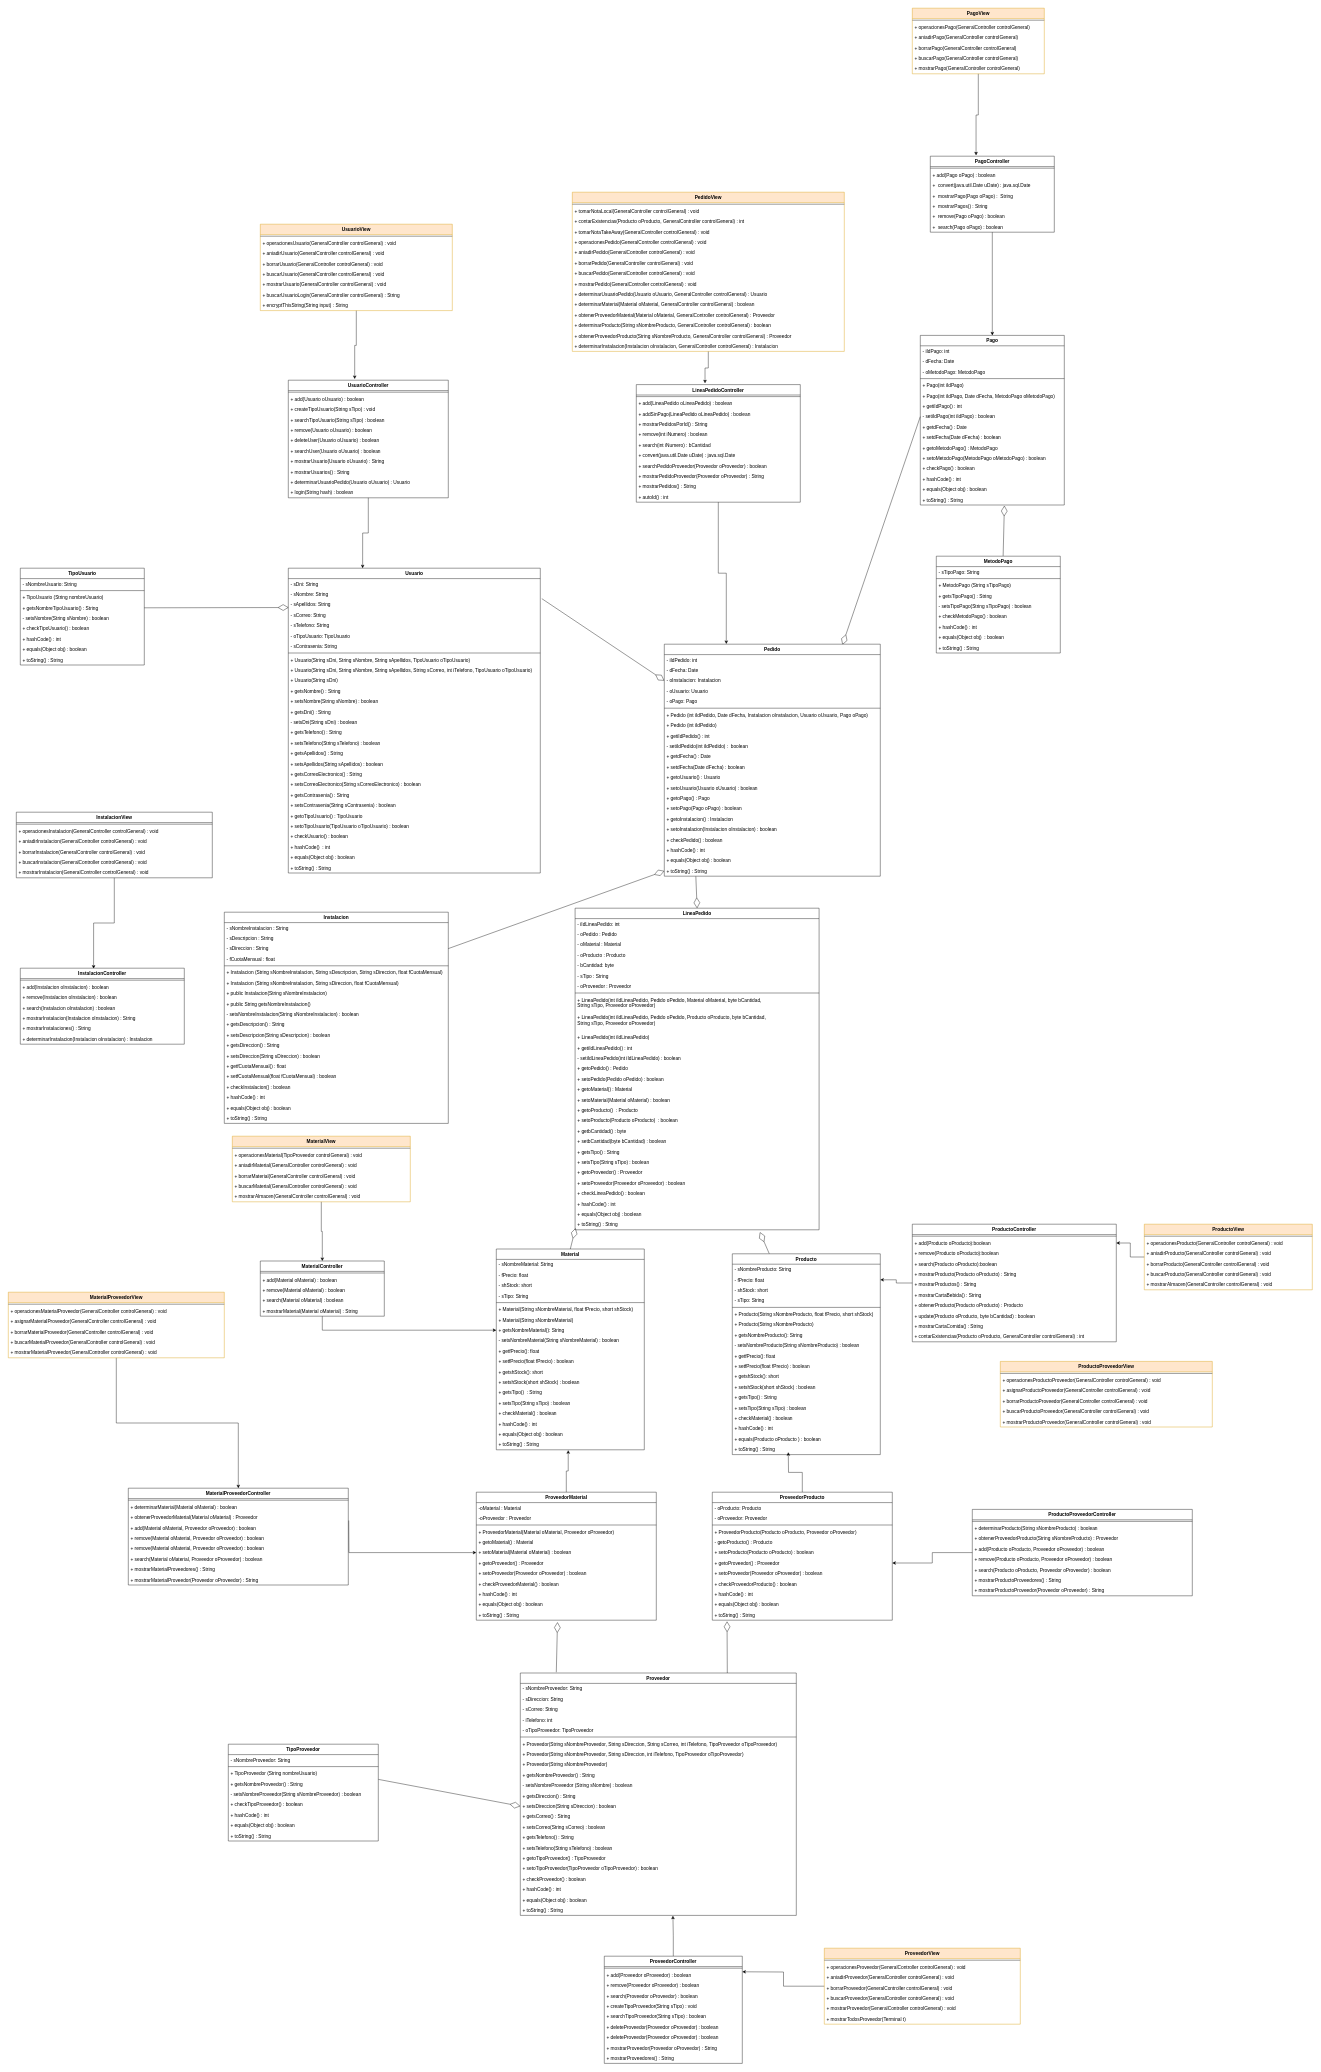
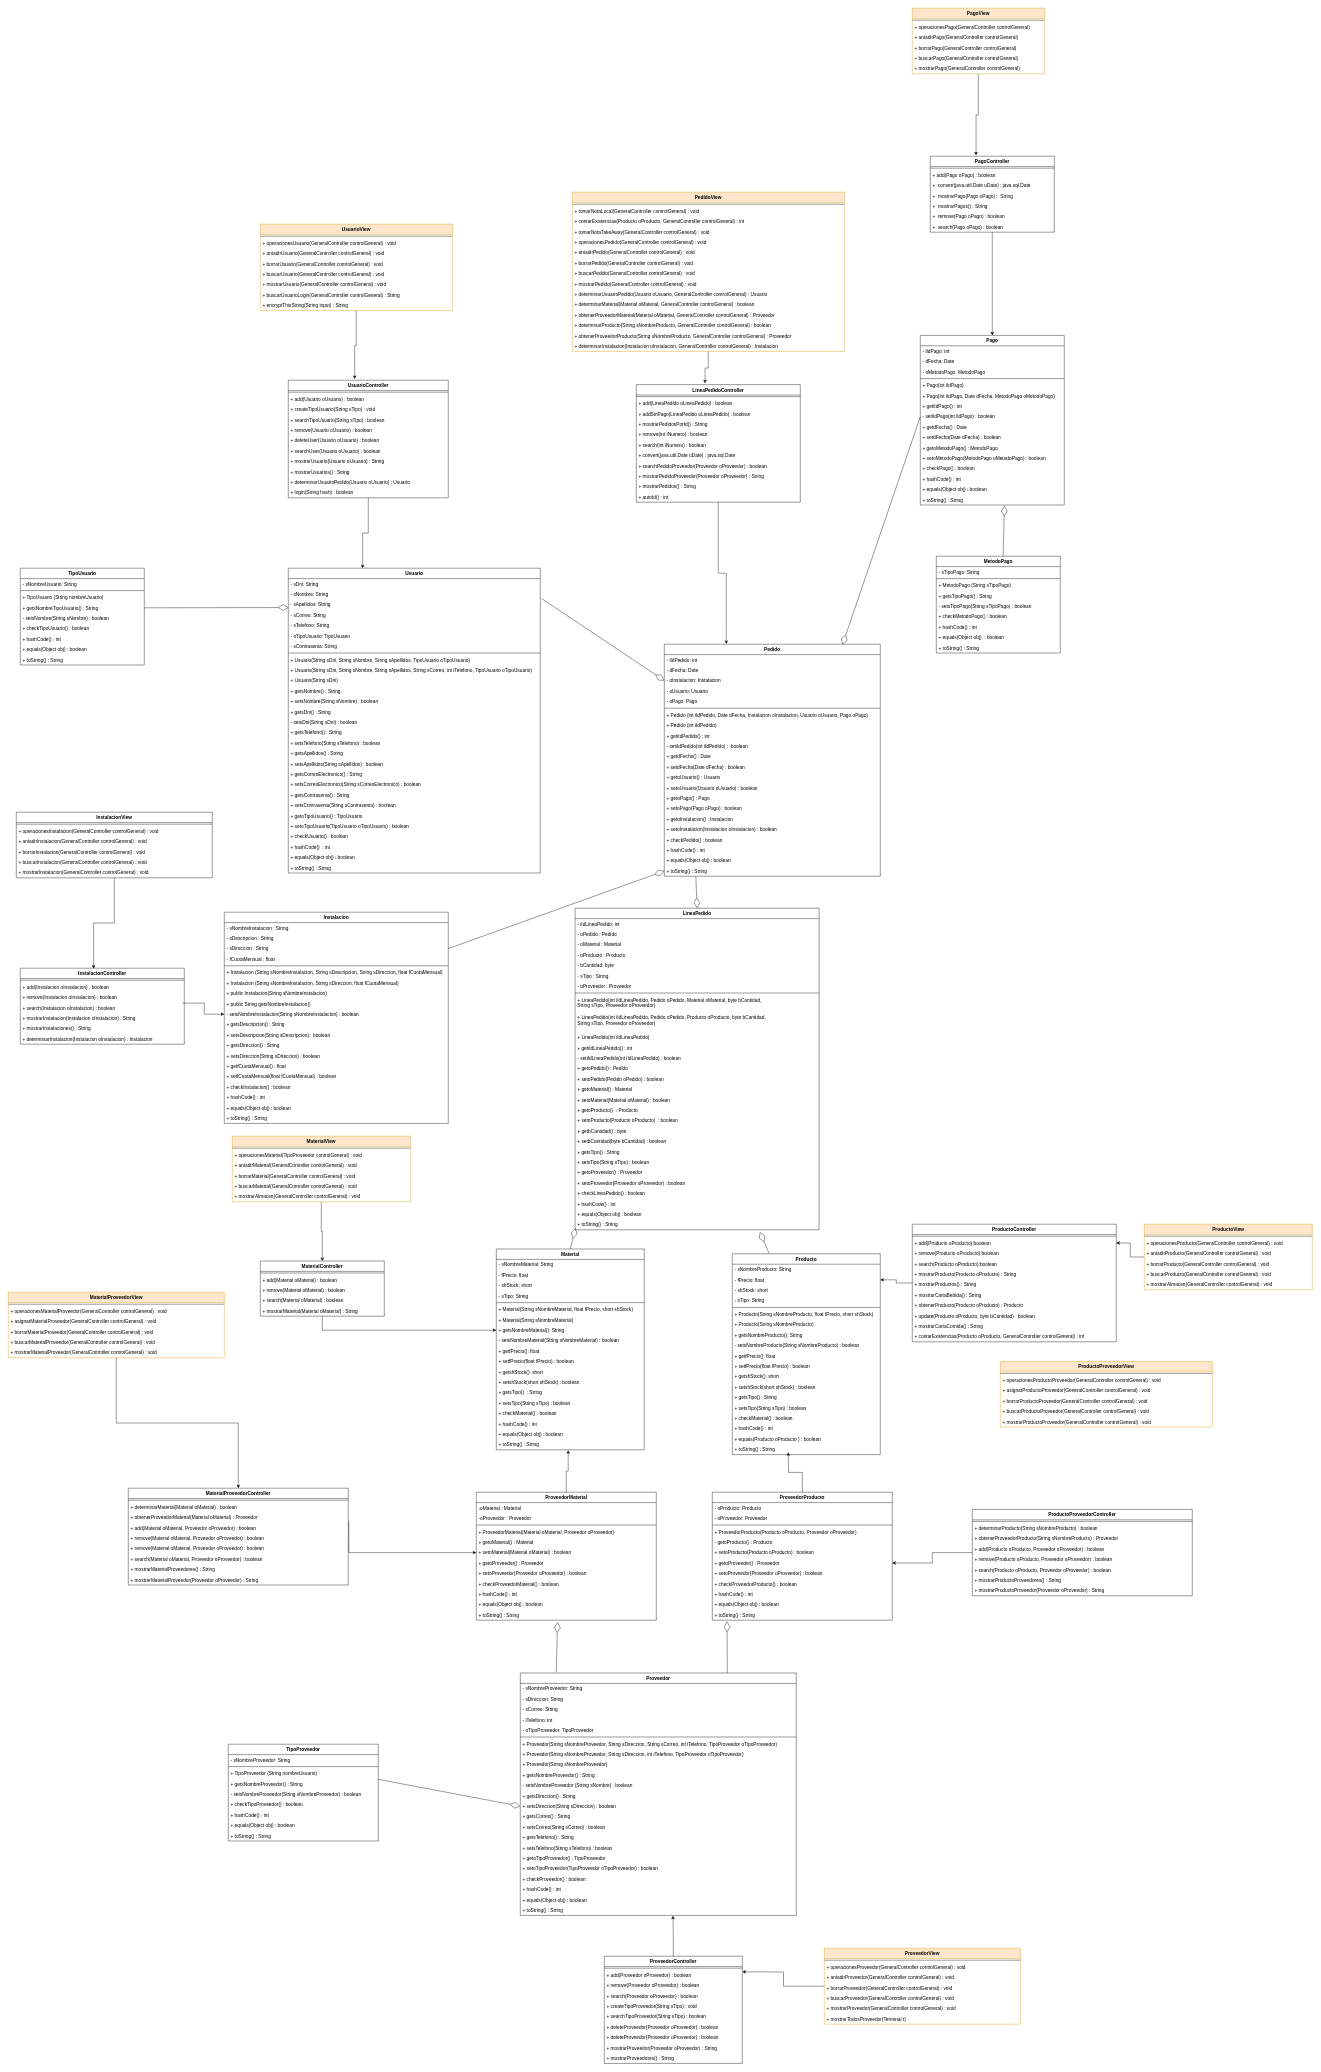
(678, 445) -> (675, 445)
none -> (220, 1014)
